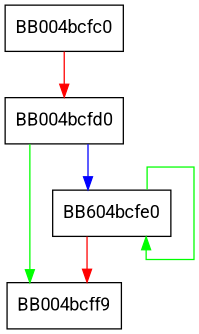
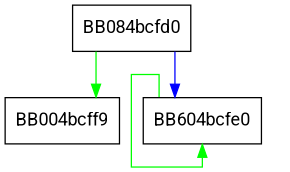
(64, 28) -> none
(64, 121) -> (132, 28)
(87, 253) -> none
